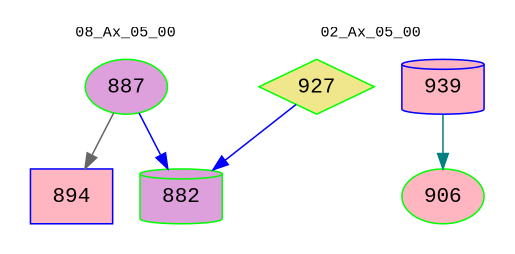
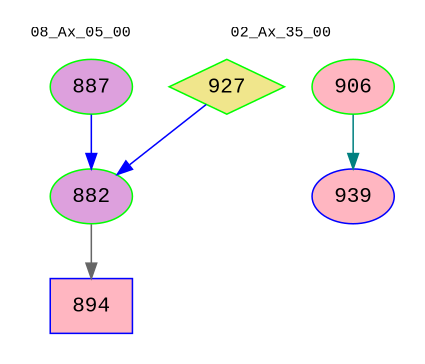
(371, 33) -> (282, 33)
(443, 87) -> (353, 196)
(103, 134) -> (91, 244)
(443, 134) -> (353, 134)
(181, 196) -> (91, 196)
